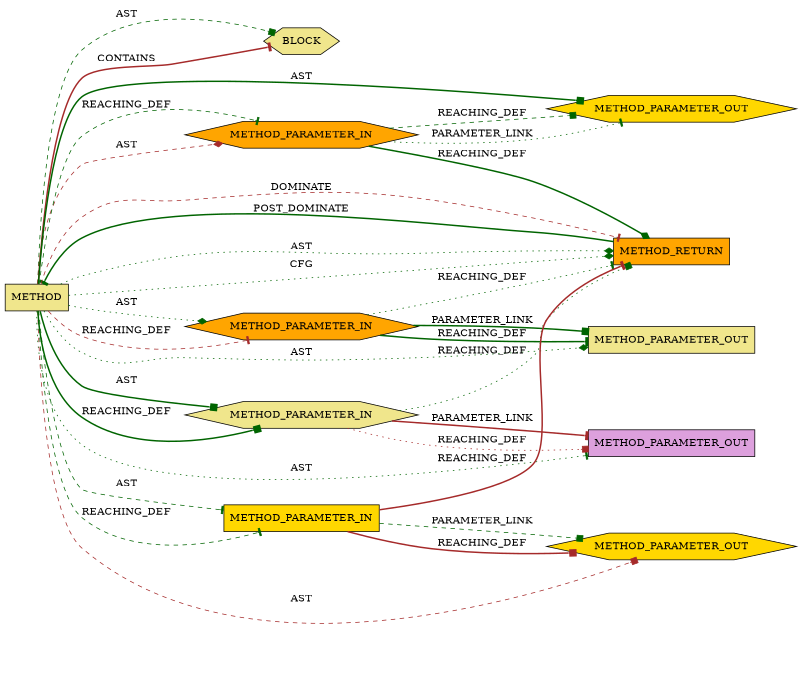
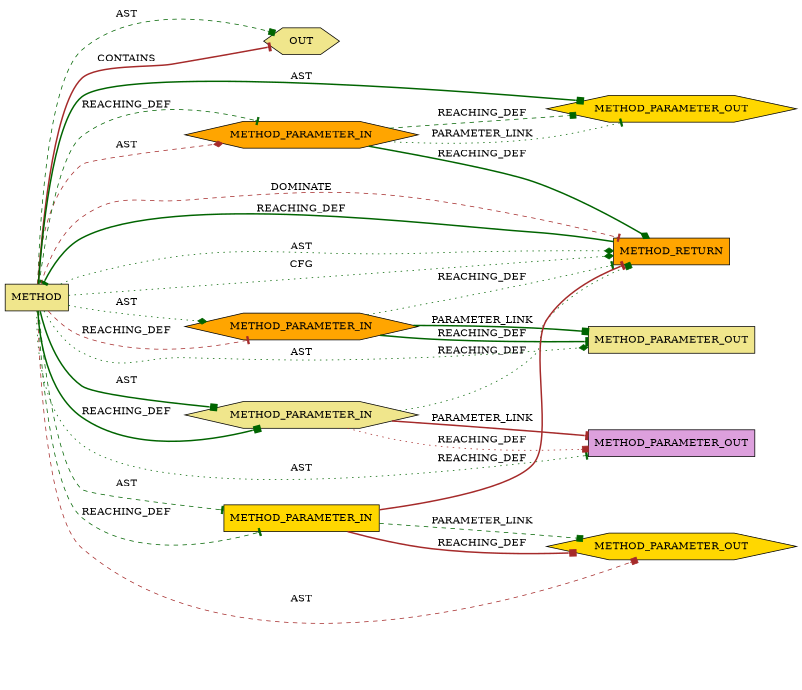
(302, 41) -> (302, 41)
(302, 209) -> (302, 209)
